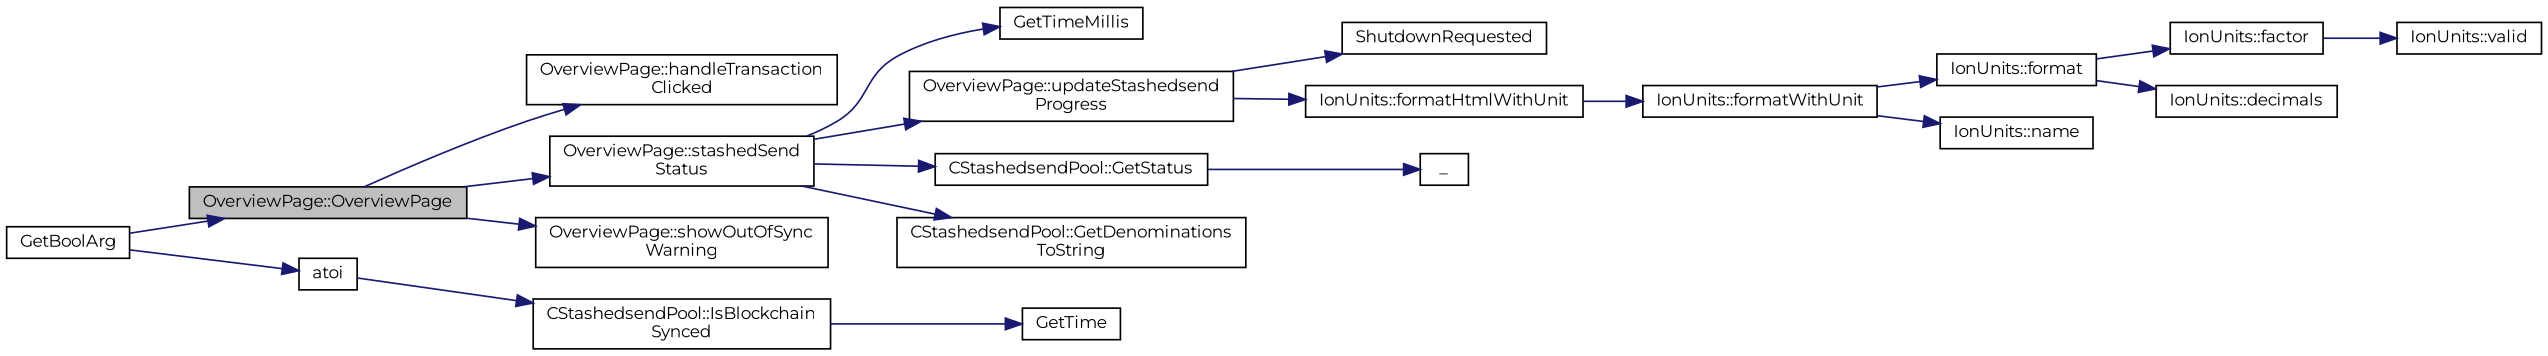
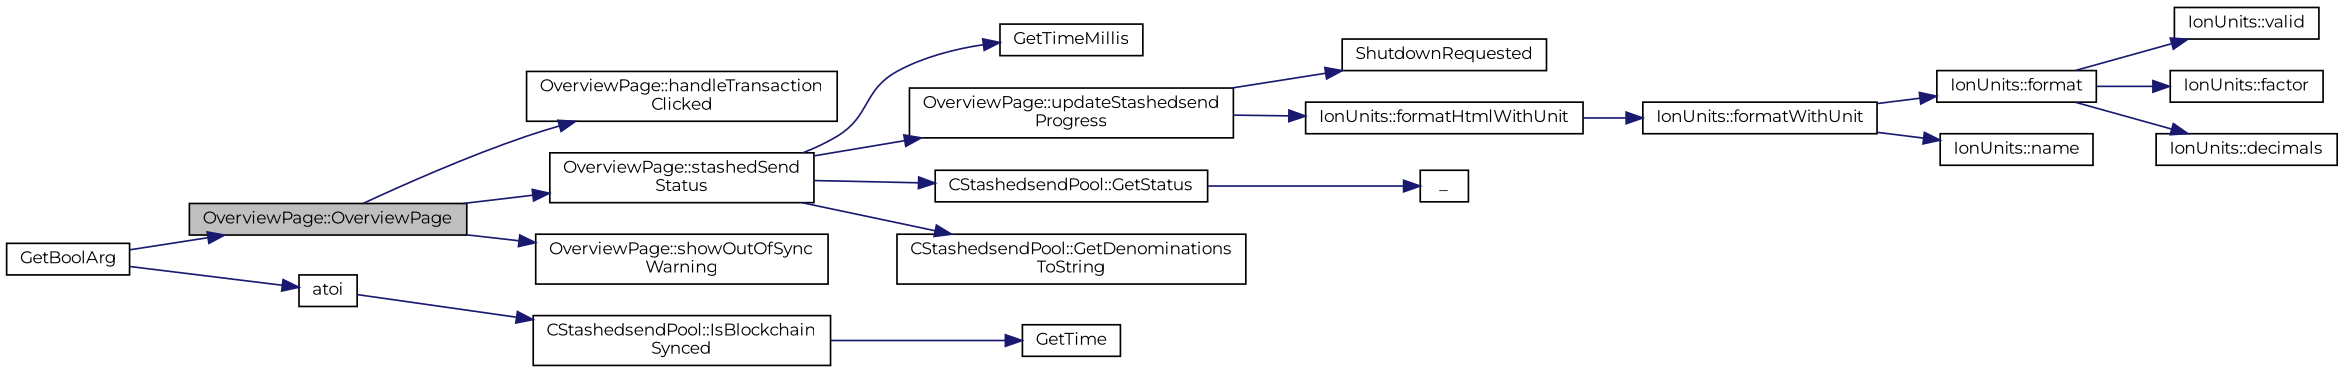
(2352, 38) -> (2123, 57)
